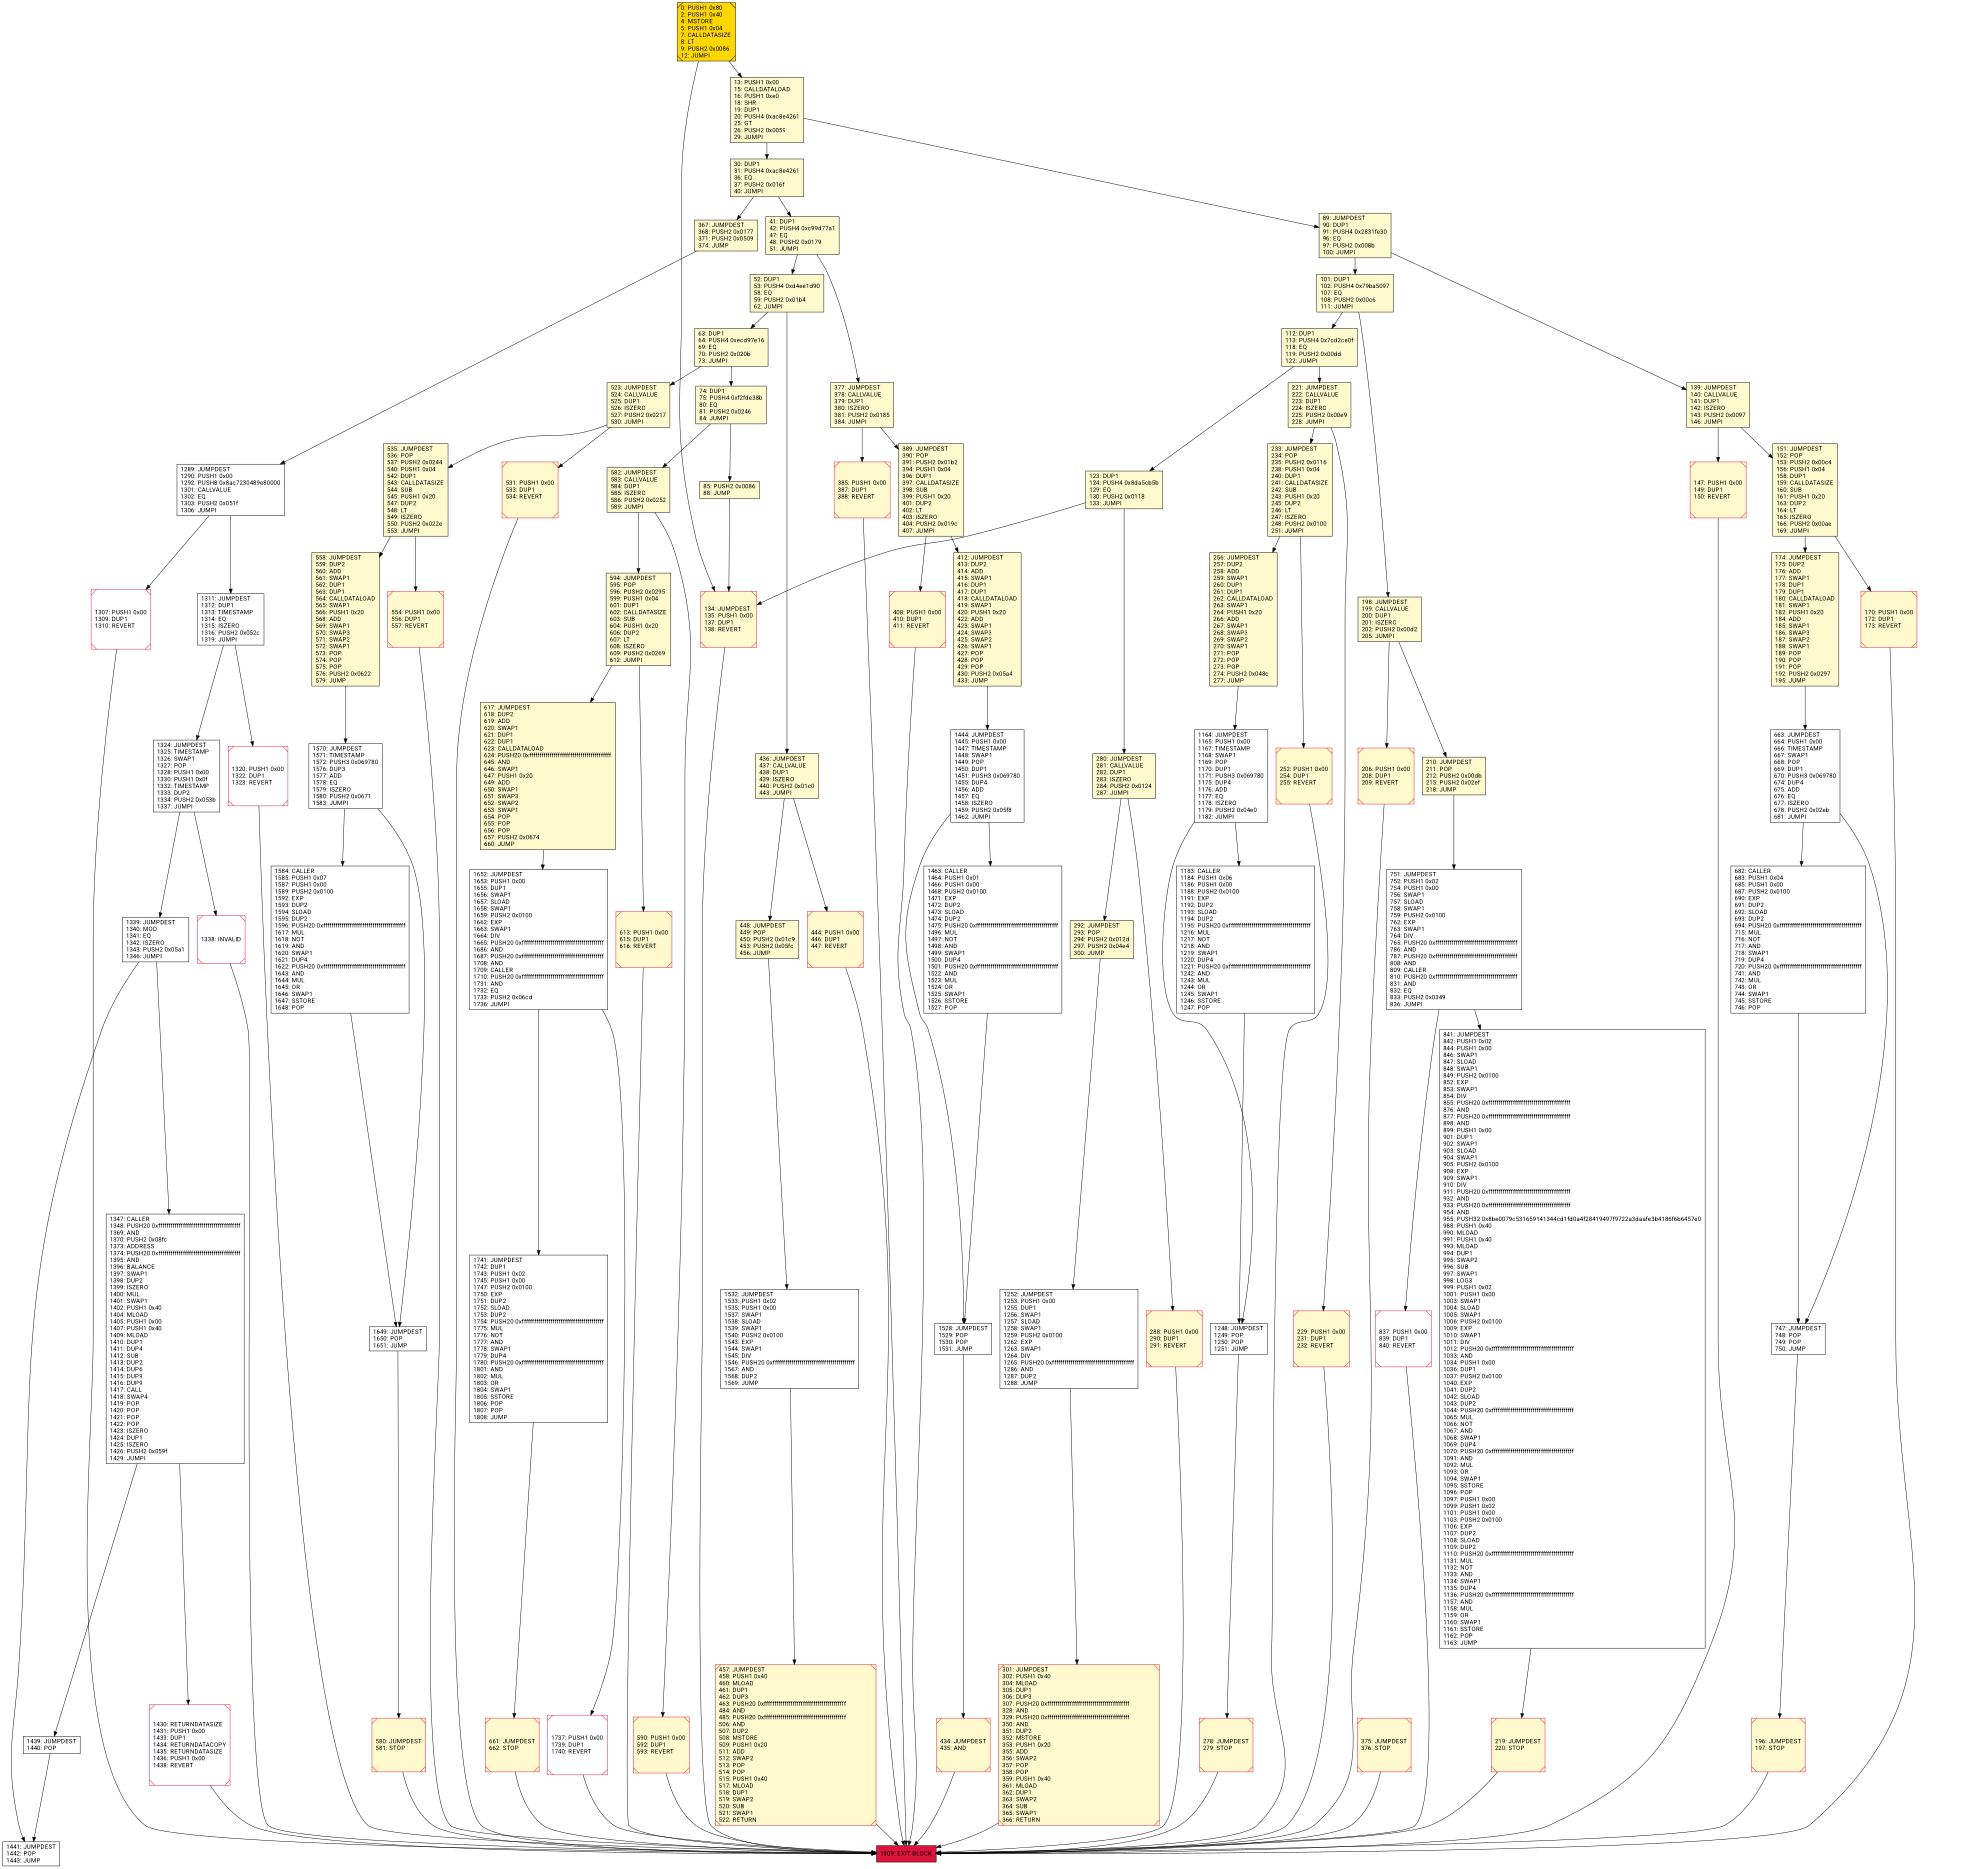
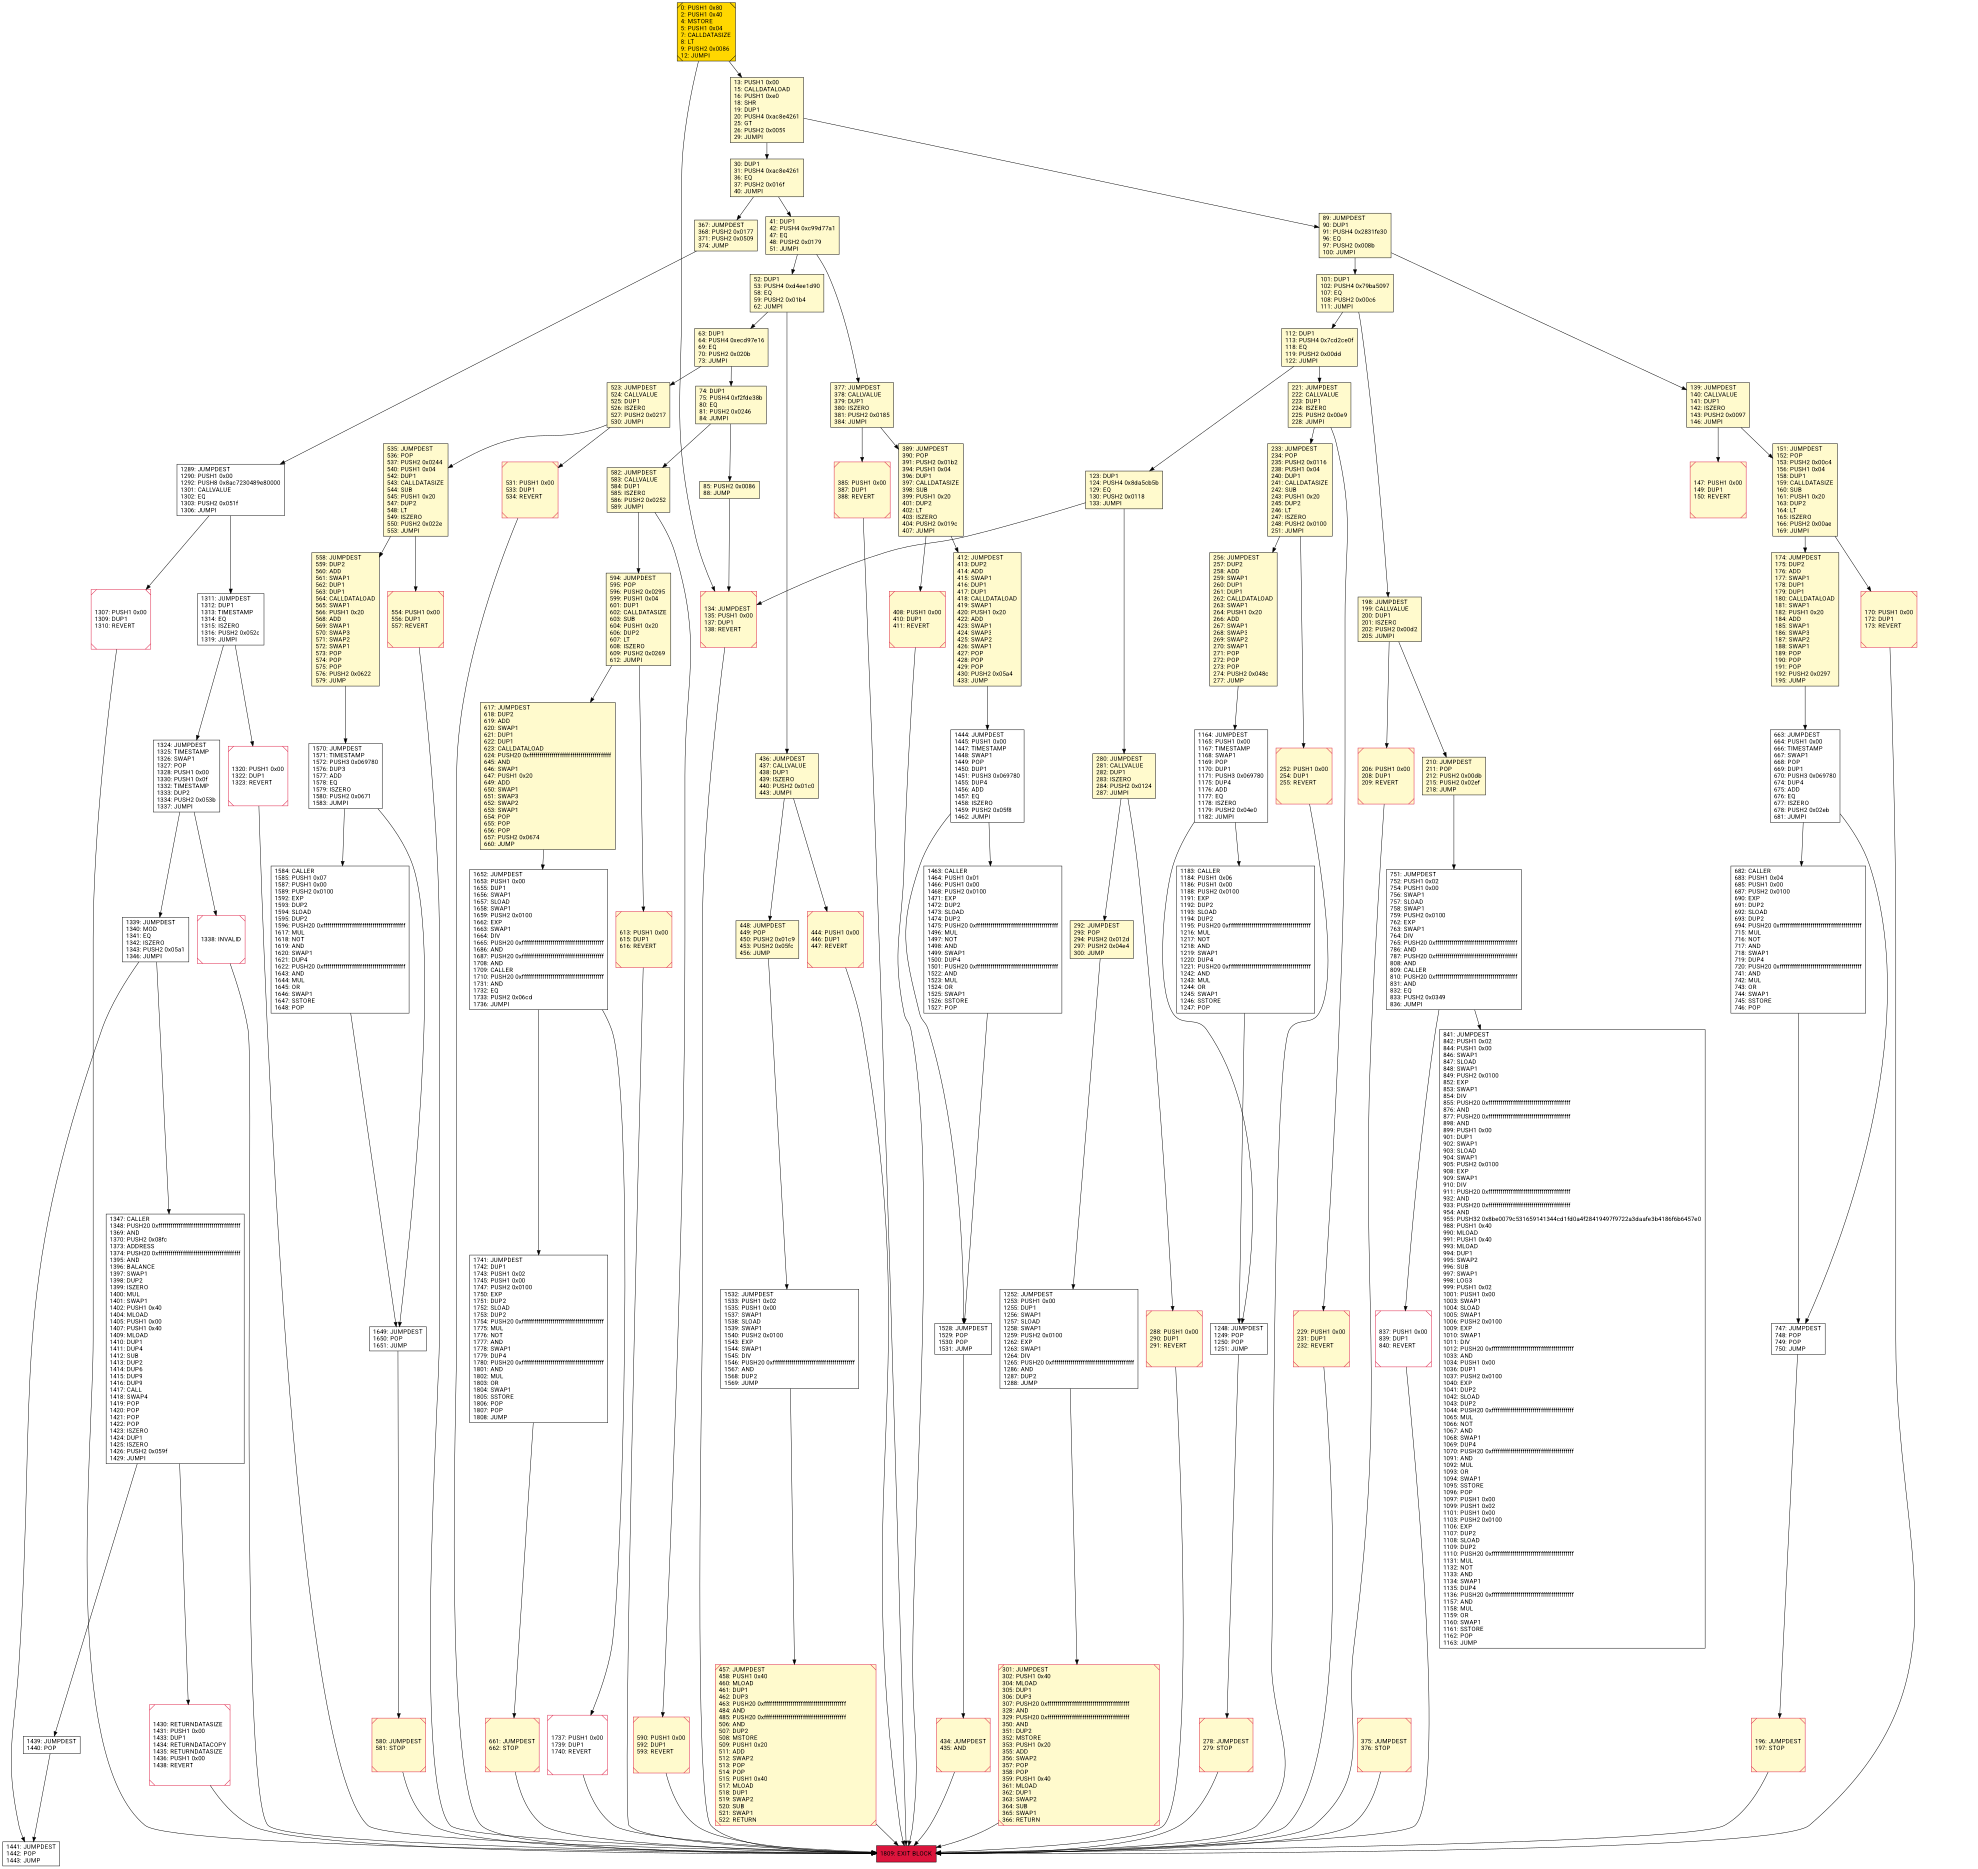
(1734, 1513) -> none
(1518, 1745) -> none
